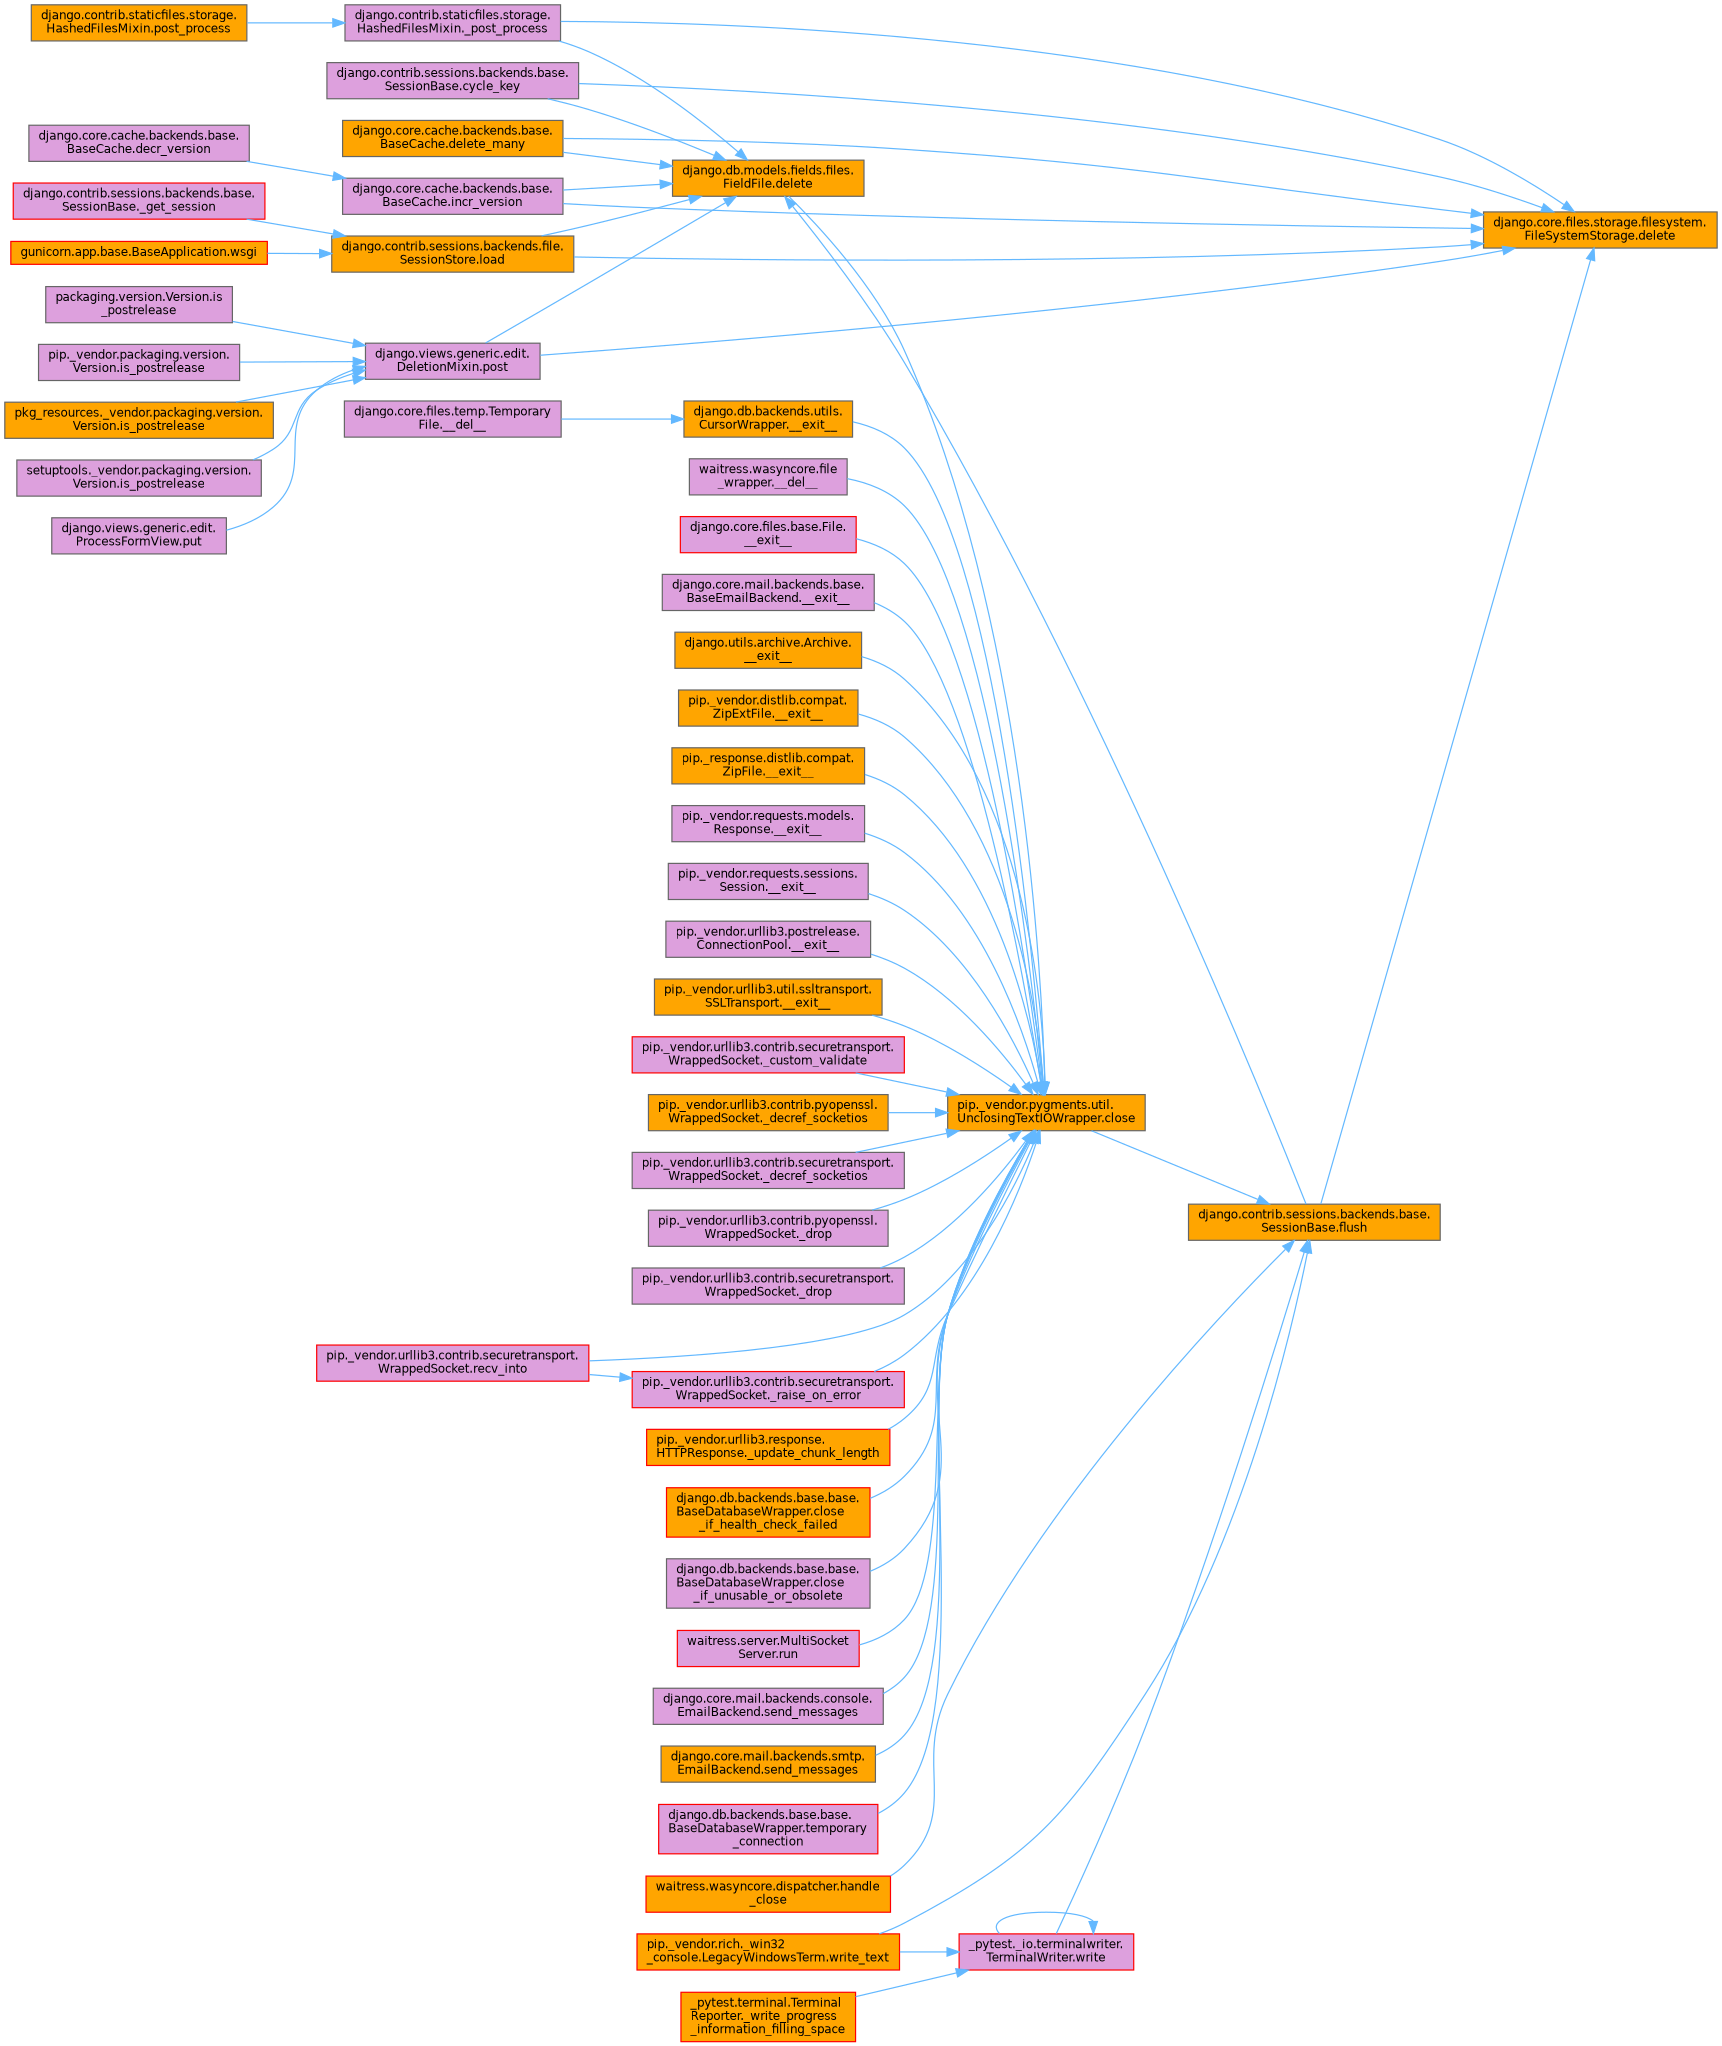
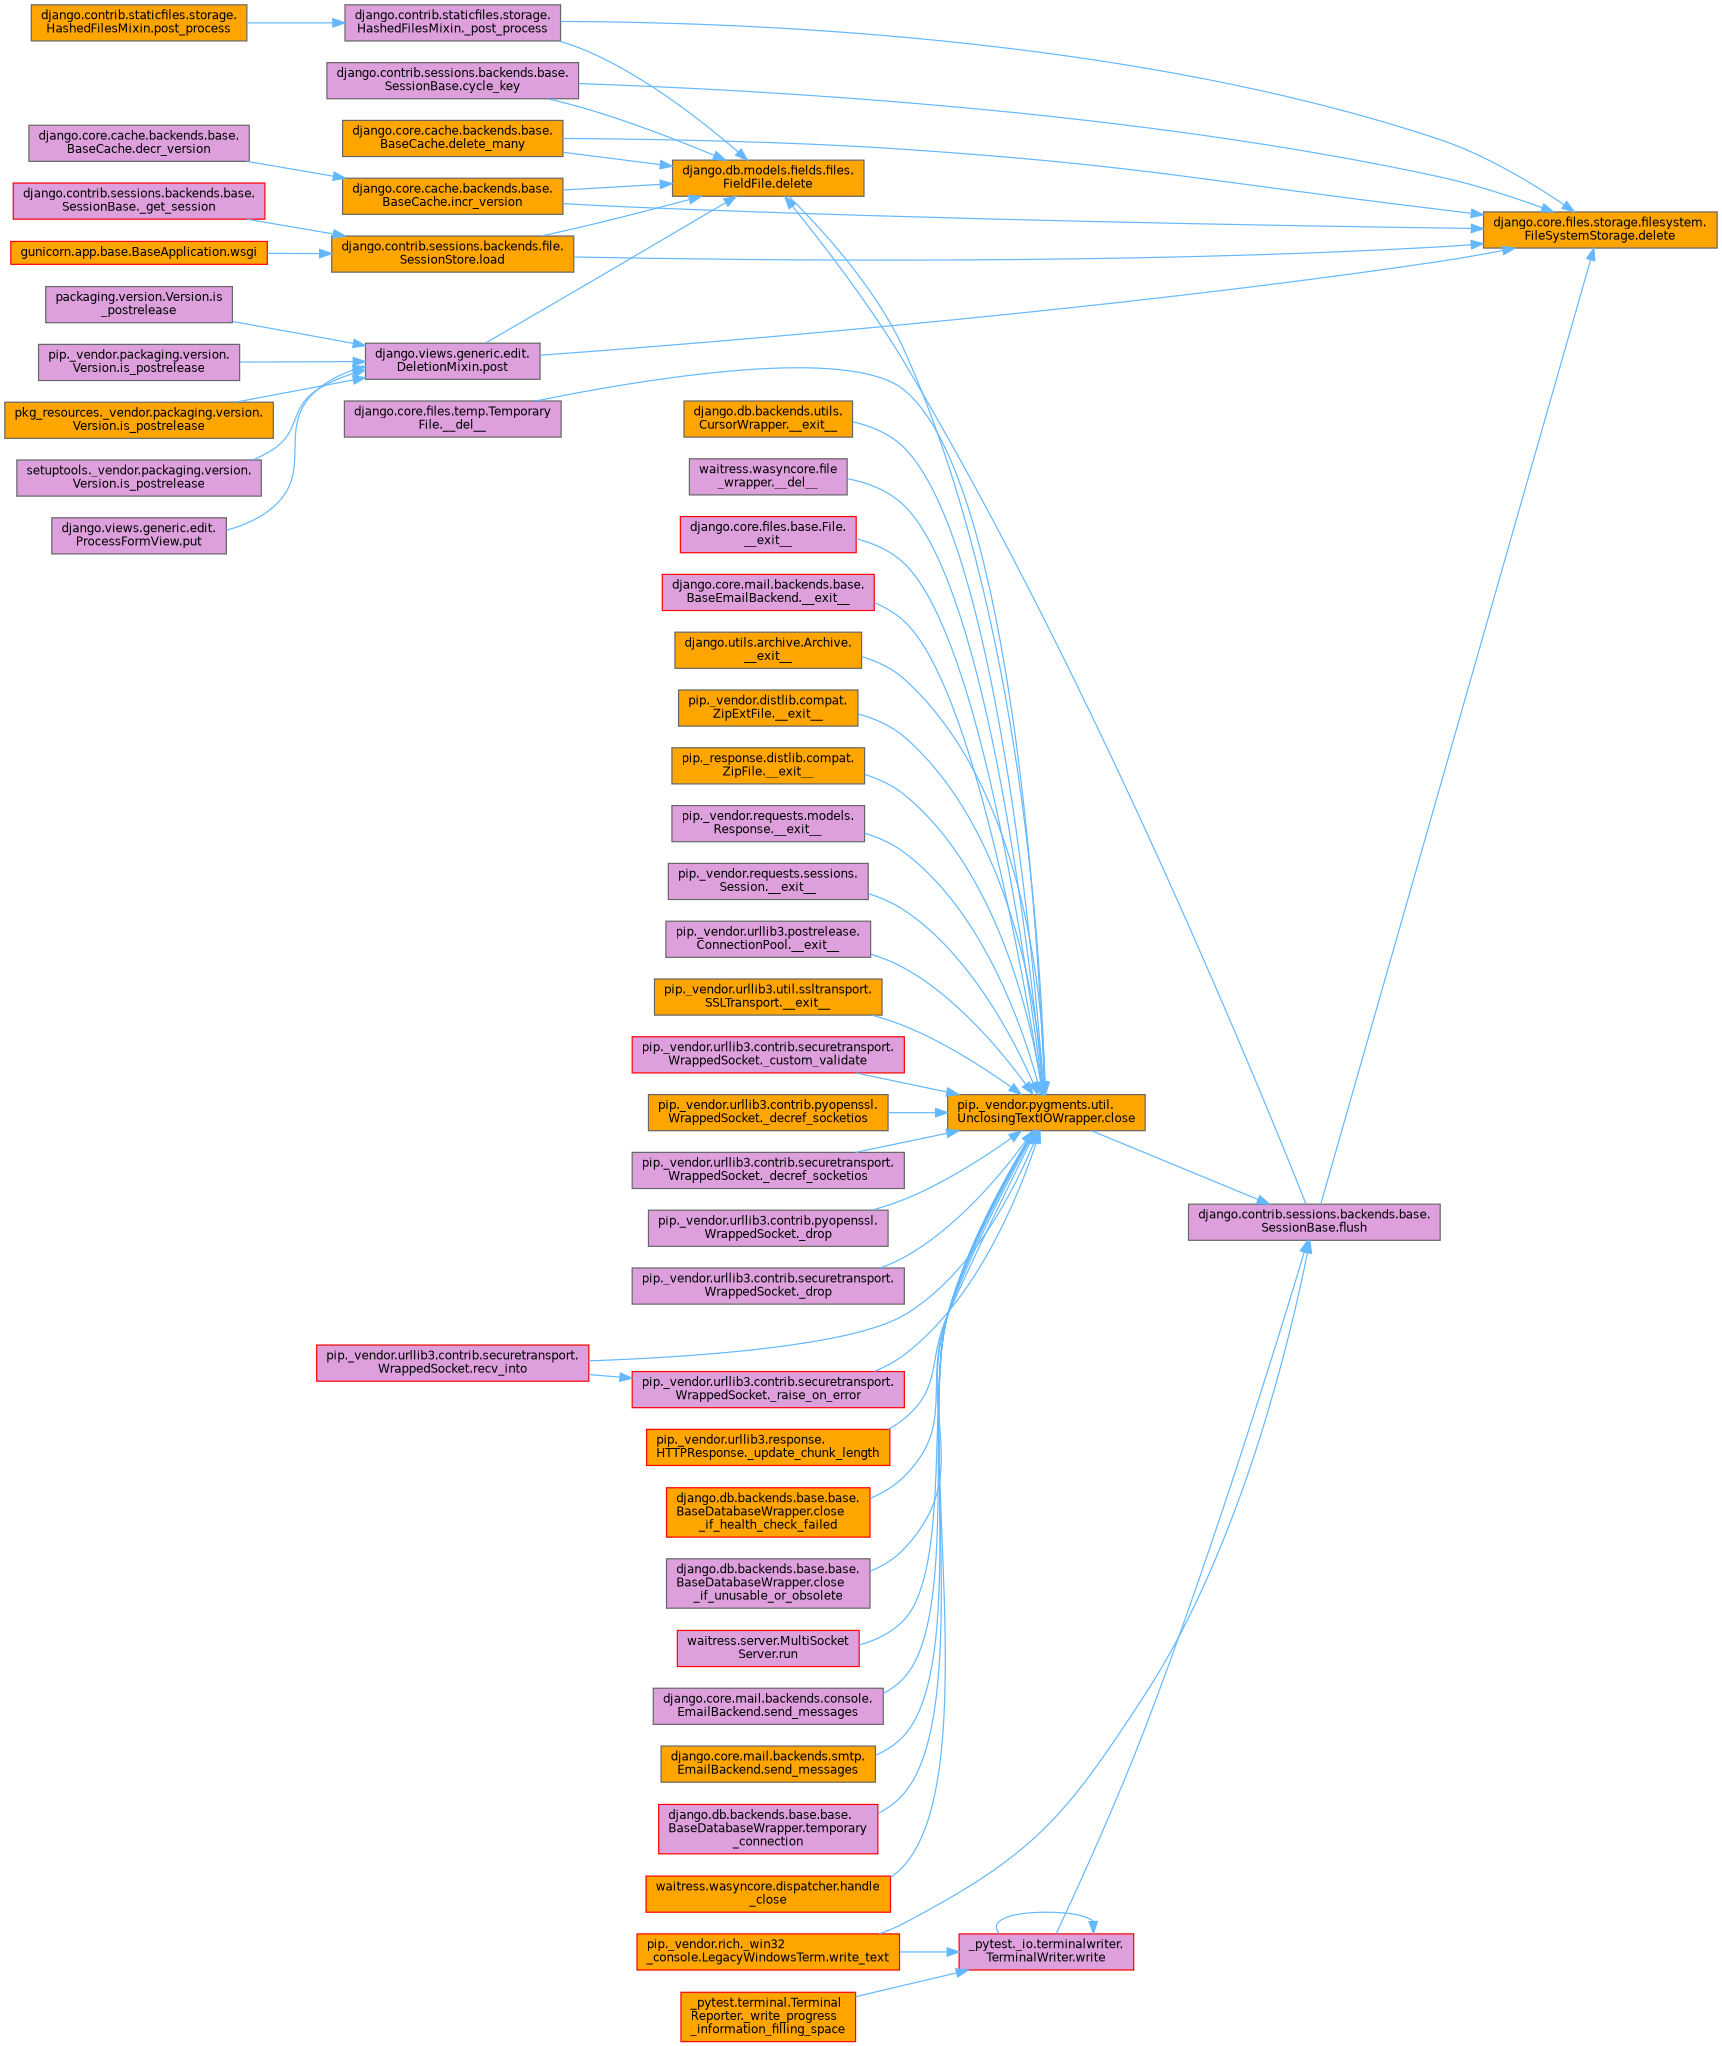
(453, 196) -> (453, 196)
(616, 419) -> (970, 515)
(768, 592) -> (768, 592)
(1314, 1222) -> (1314, 1222)
(1041, 1539) -> (945, 1680)
